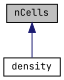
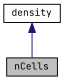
(32, 45) -> (32, 45)
